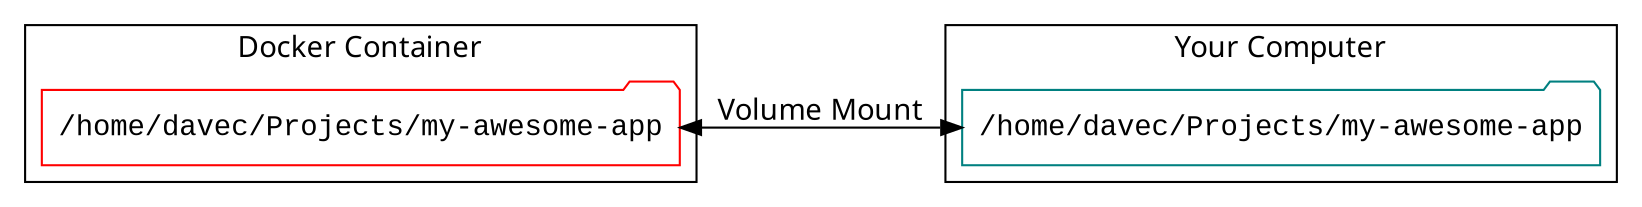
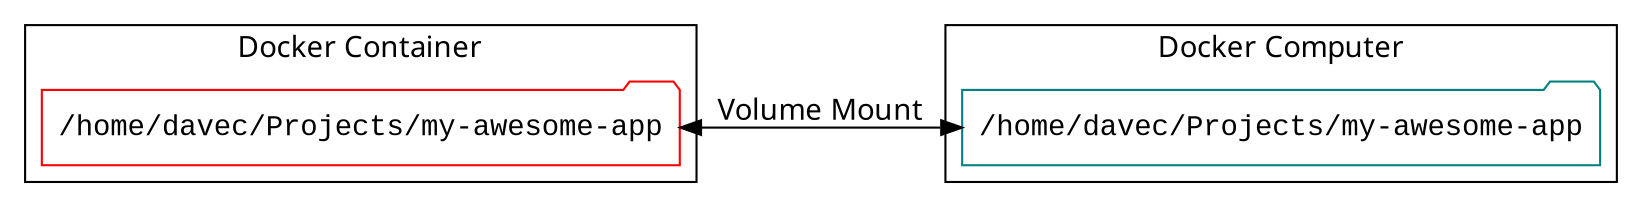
(1281, 49) -> (1281, 49)
